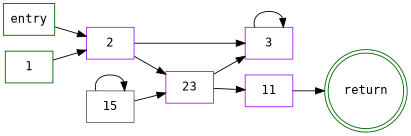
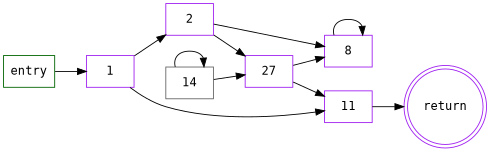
(66, 30) -> (66, 71)
(269, 43) -> (348, 51)
(29, 67) -> (110, 71)
(190, 87) -> (269, 71)
(366, 91) -> (445, 107)
(110, 107) -> (190, 83)
none -> (220, 116)
